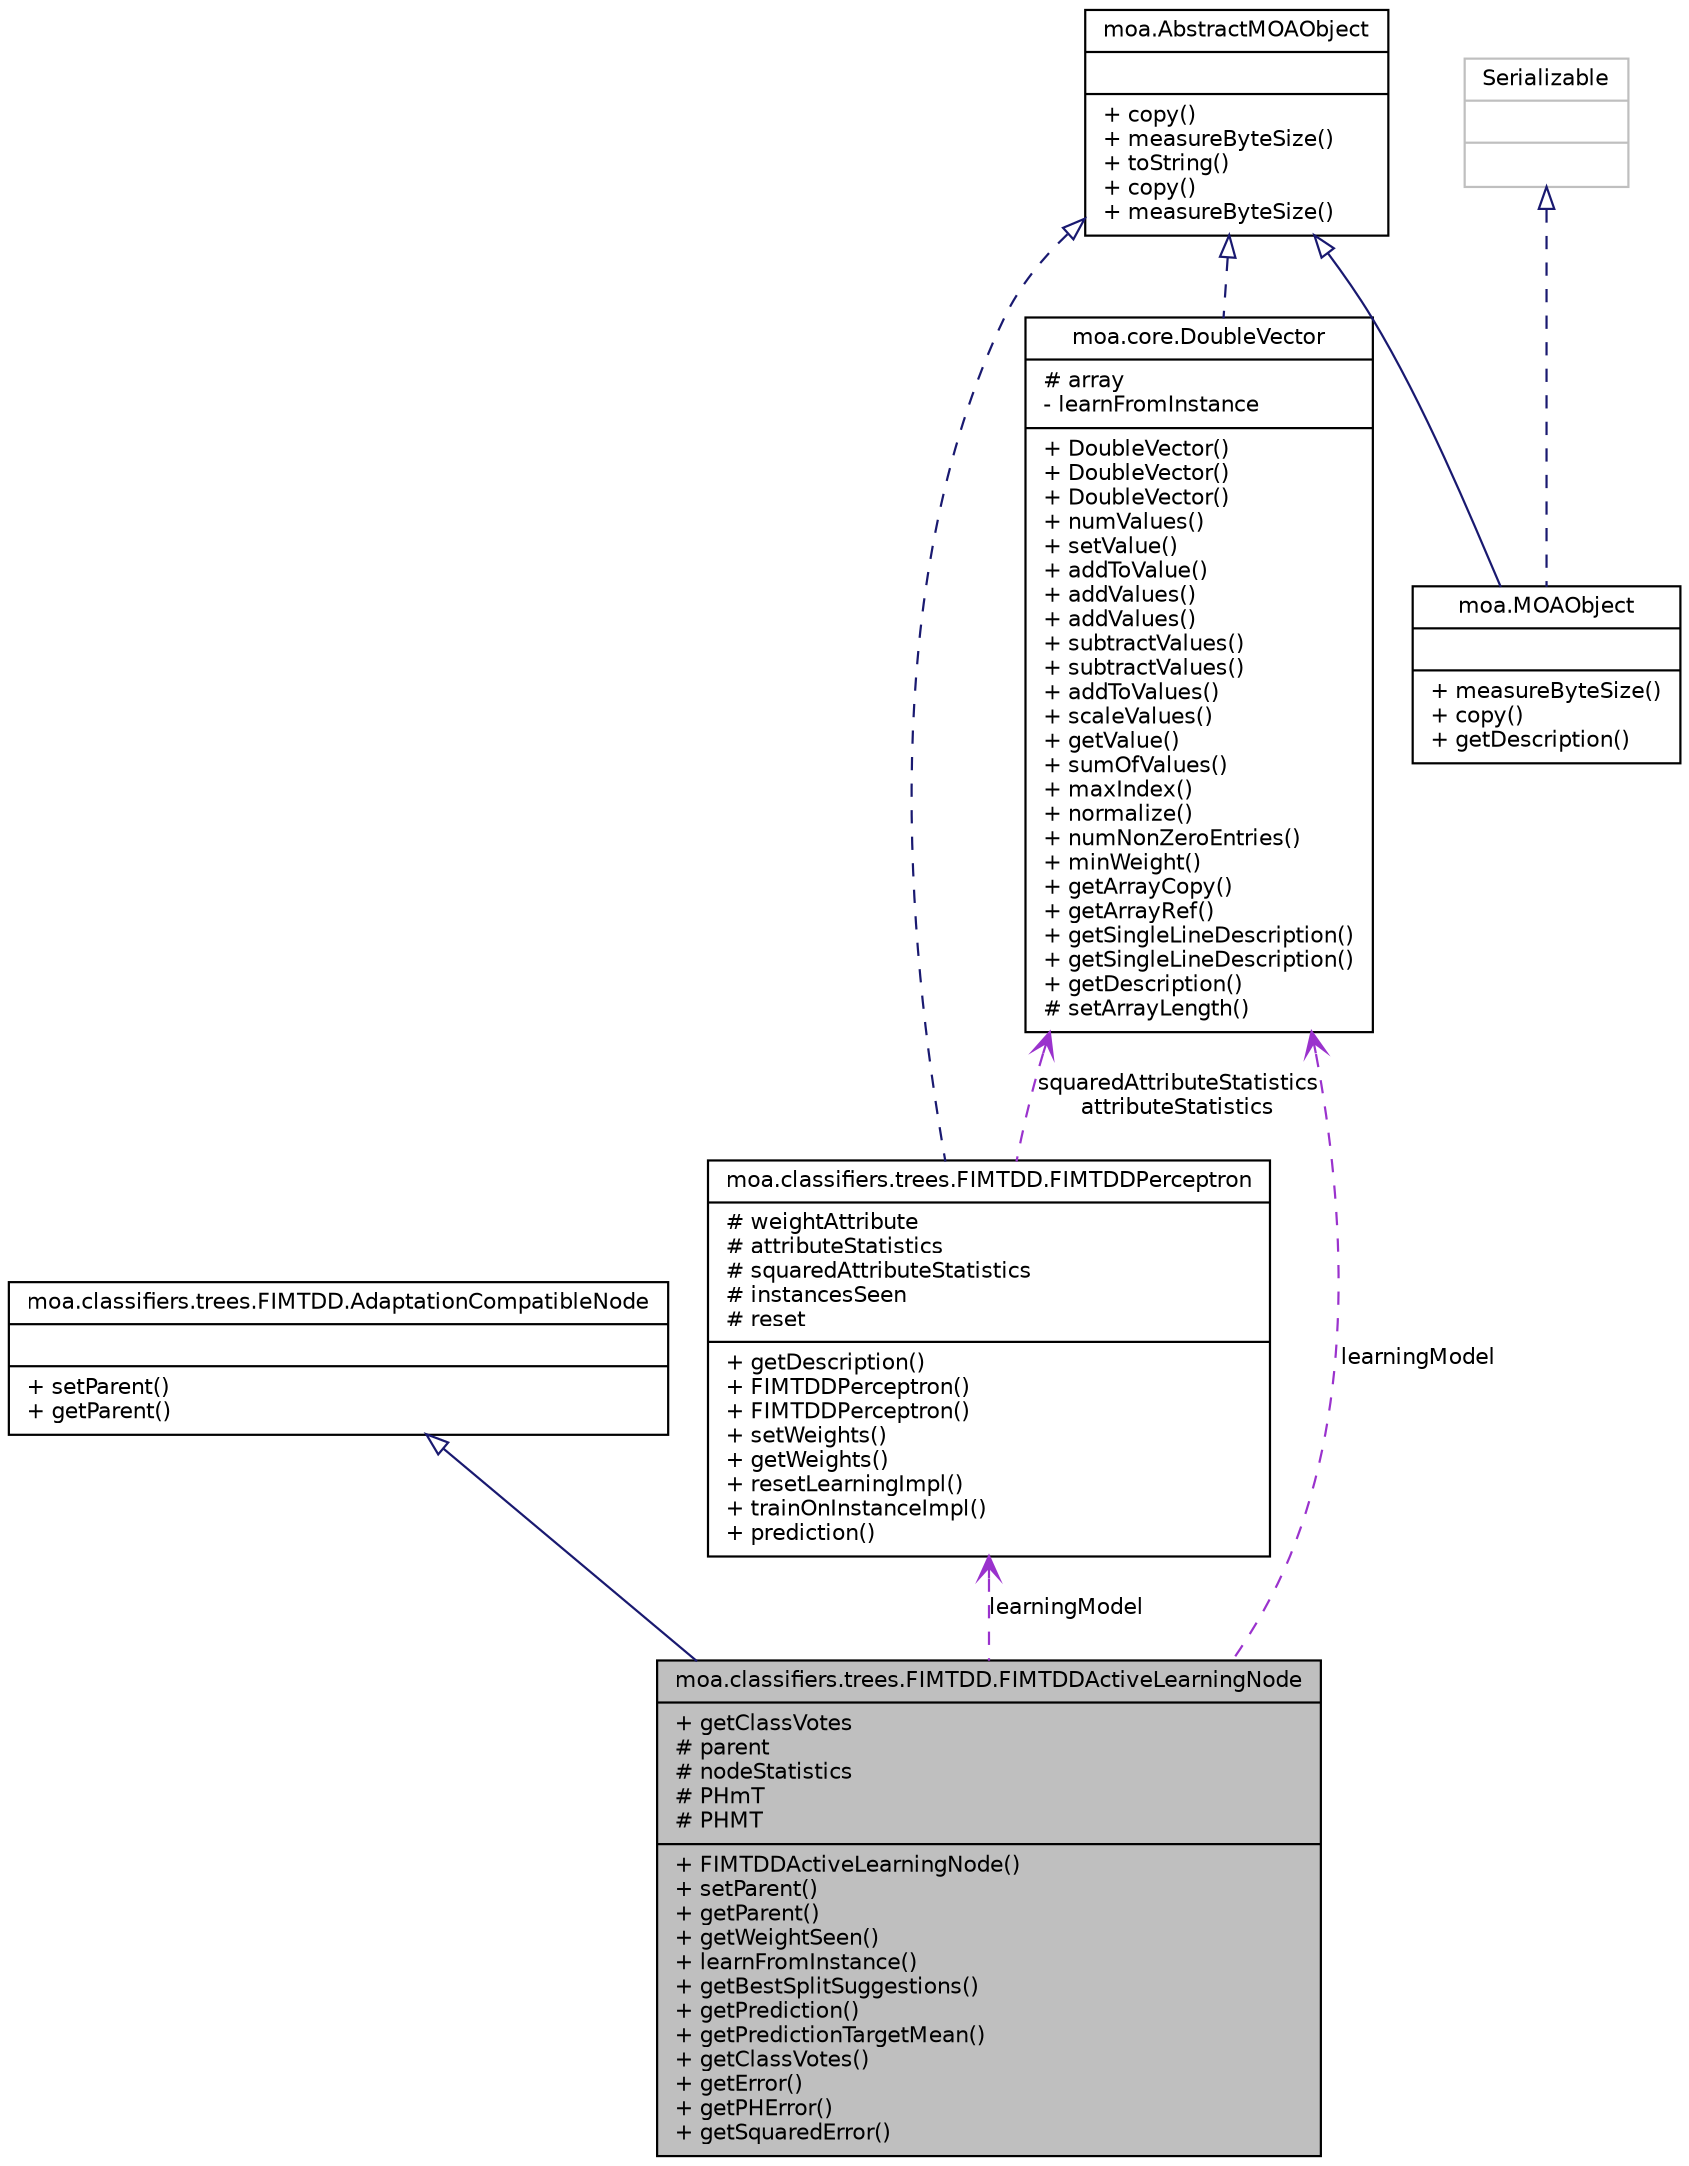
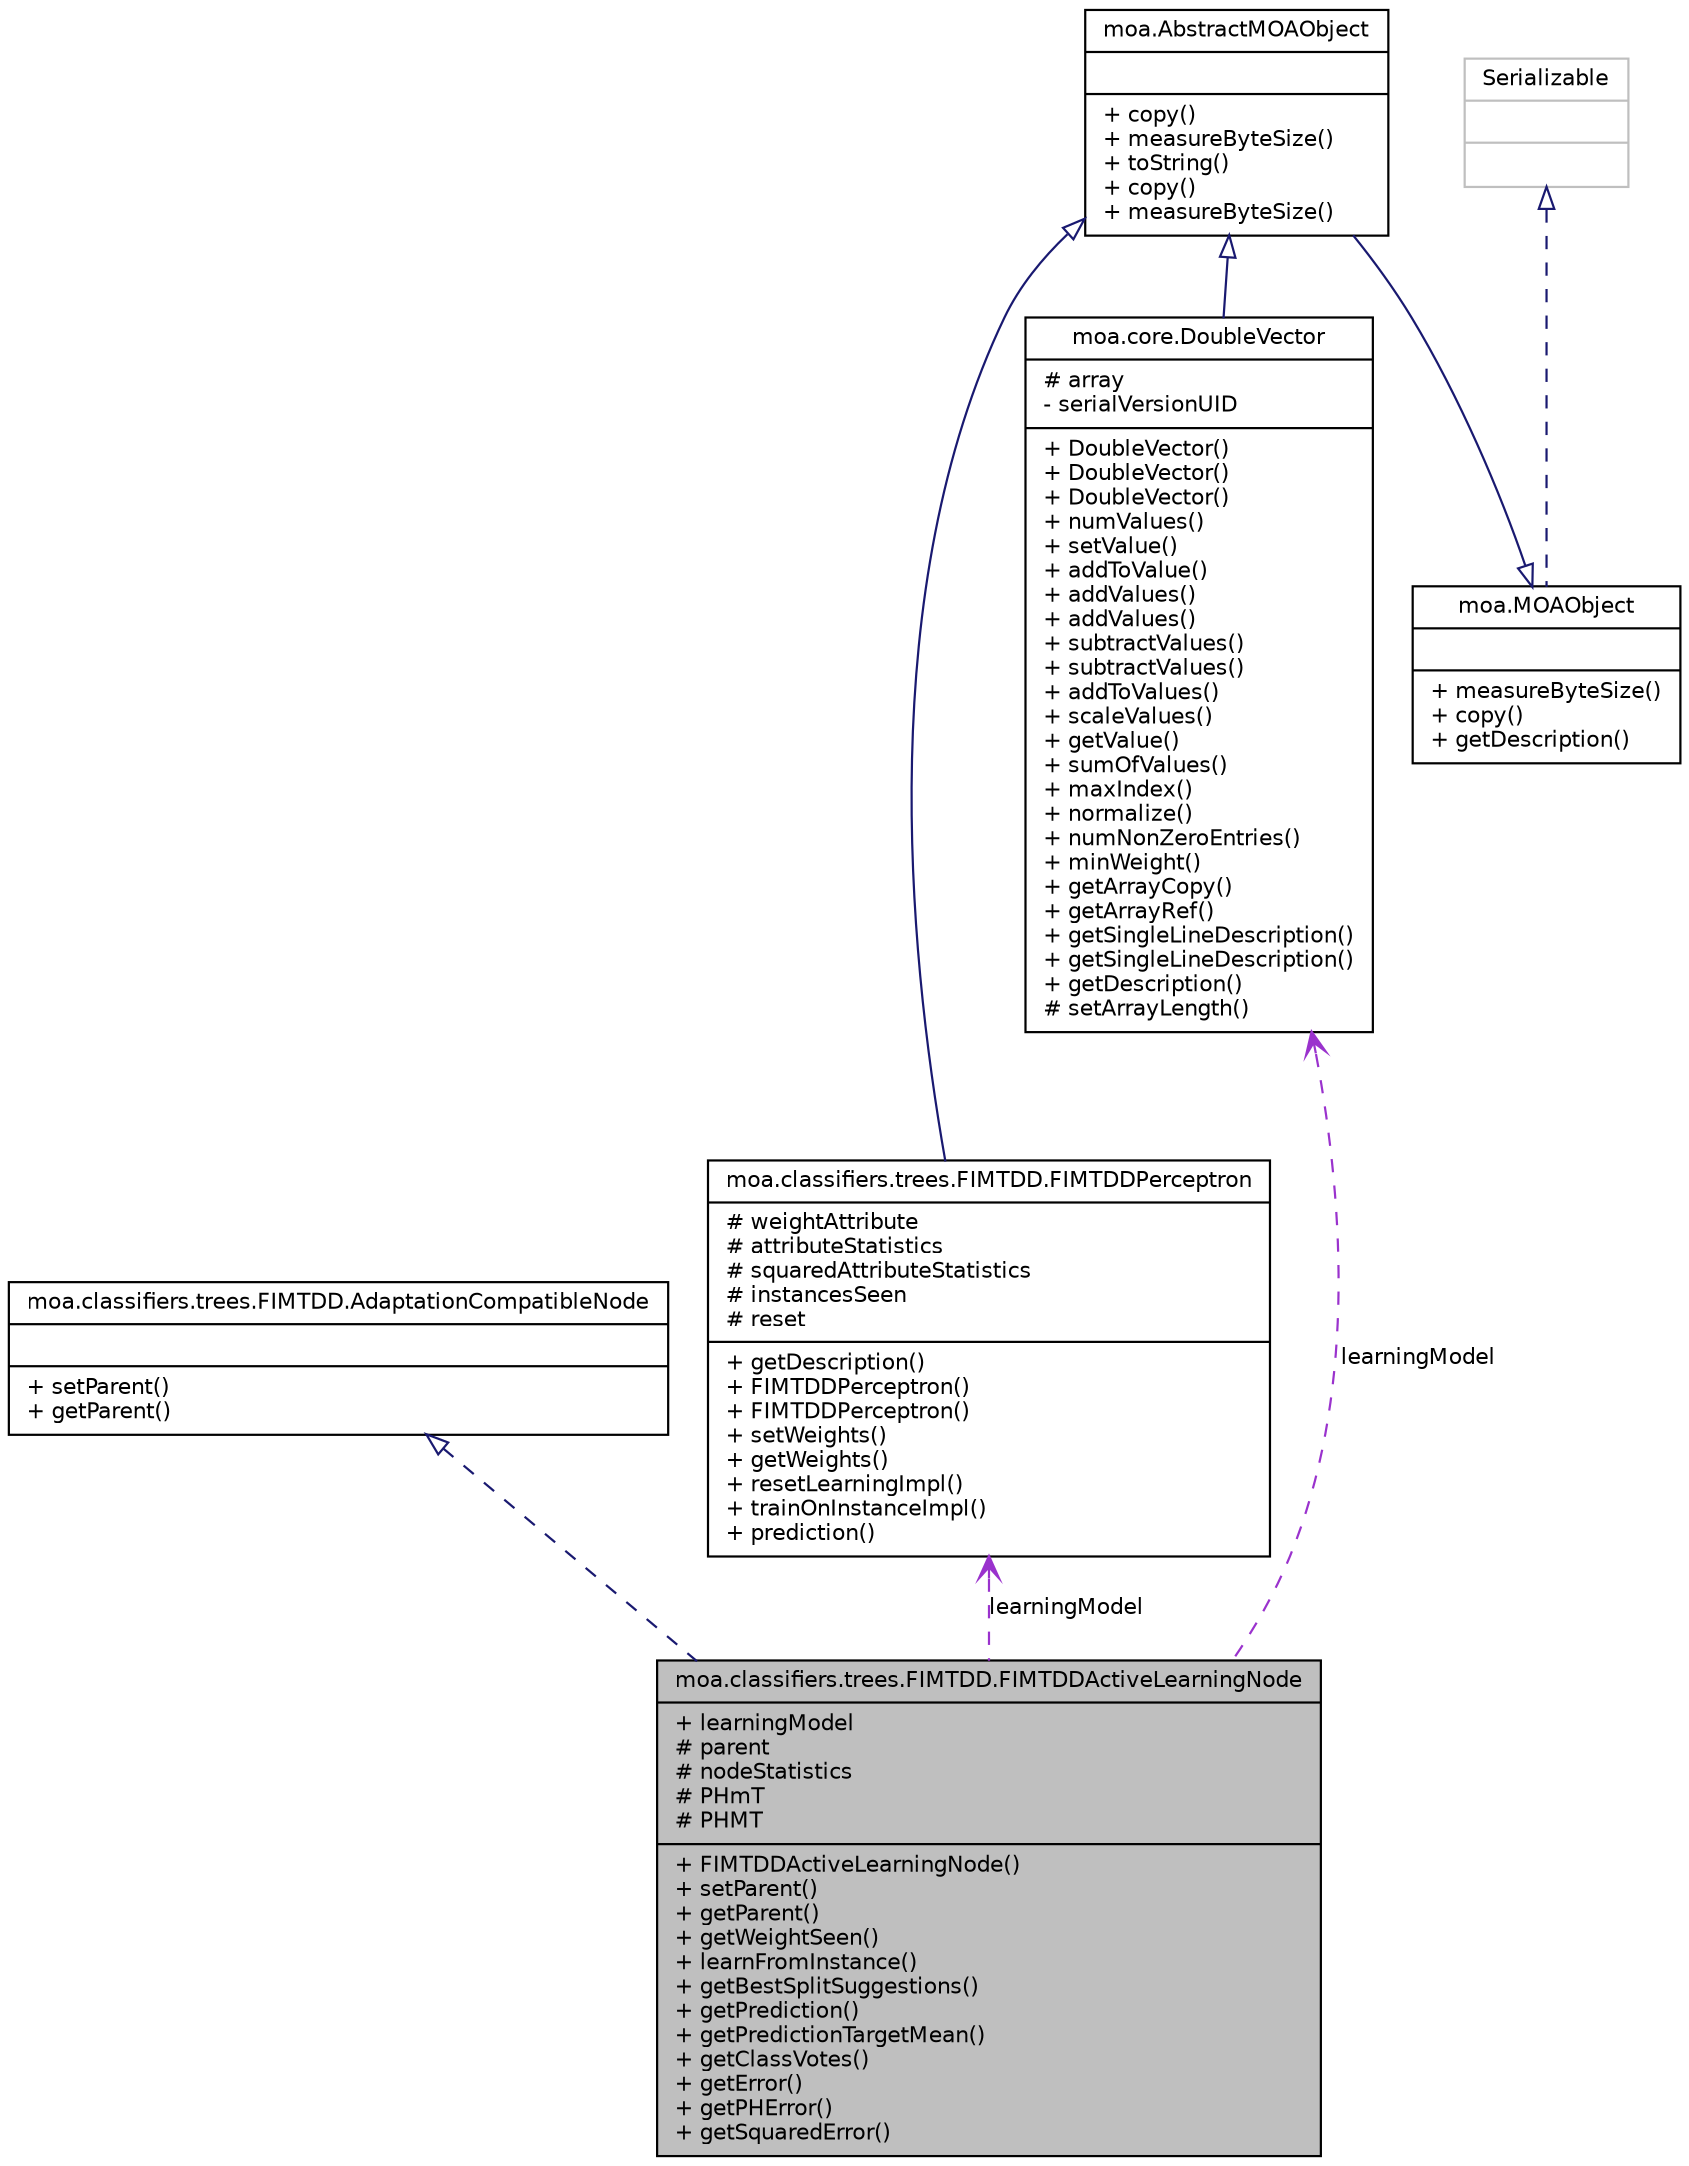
(1226, 288) -> (1226, 288)
(1152, 405) -> (1141, 405)
(1424, 415) -> (1453, 393)
(917, 682) -> (917, 682)
(1028, 1107) -> none
(570, 1555) -> (570, 1555)
(764, 1724) -> (766, 1724)
